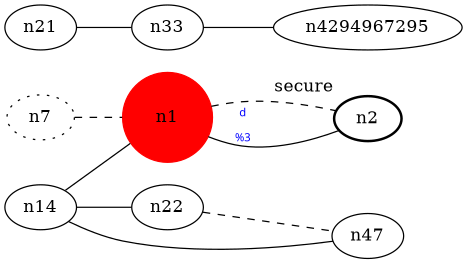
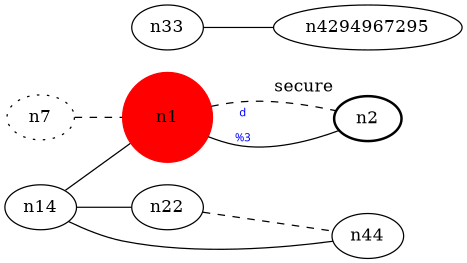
(41, 27) -> none
(368, 236) -> (368, 236)
